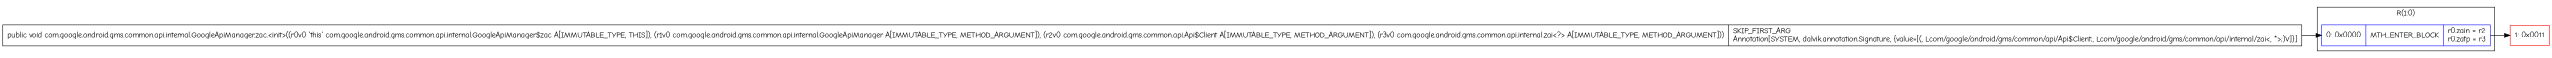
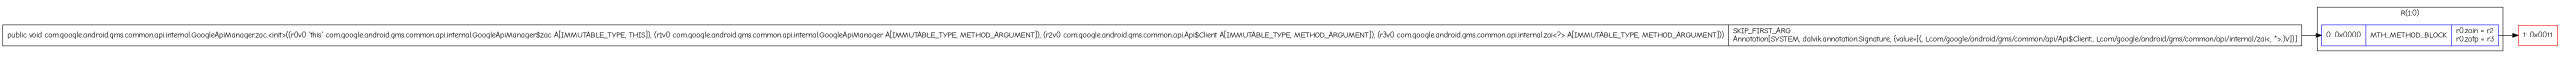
(2405, 35) -> (2409, 35)
